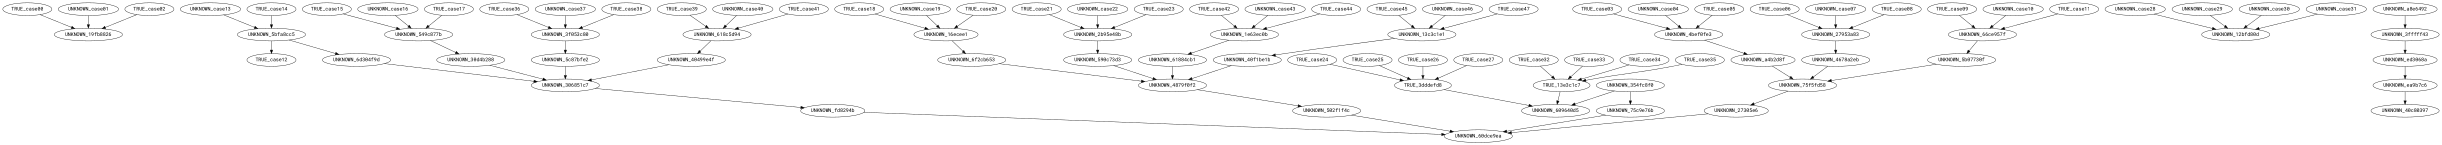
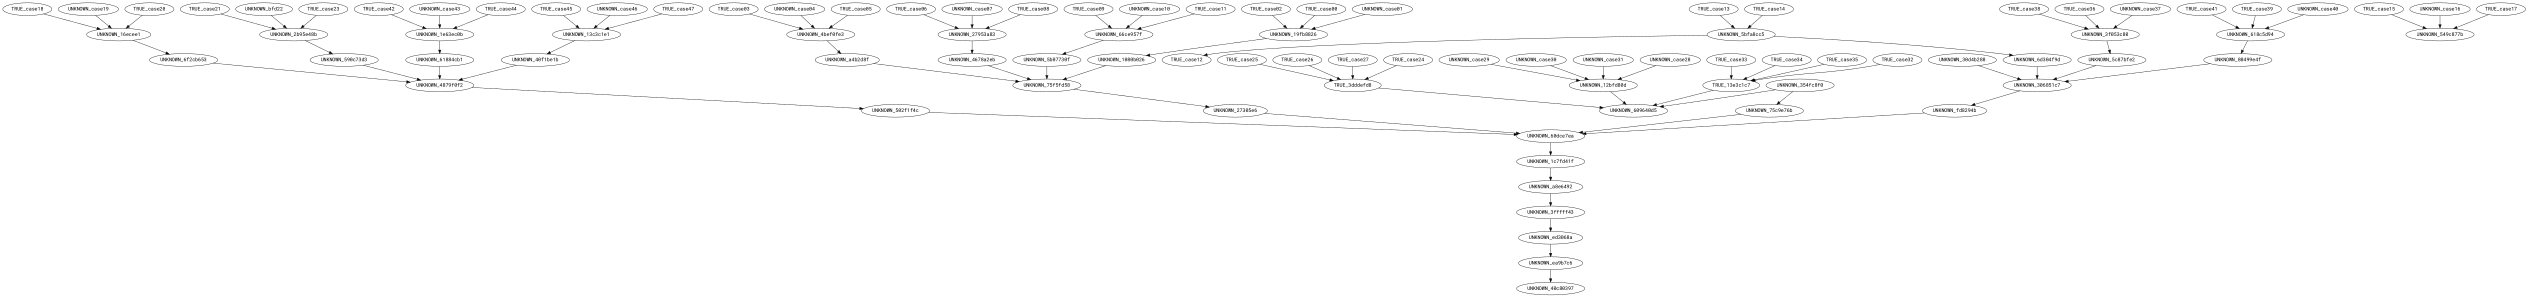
(210, 9) -> (1714, 9)
(1098, 9) -> (264, 9)
(443, 47) -> none
(691, 60) -> (2238, 60)
none -> (1122, 60)
none -> (1617, 97)
(1478, 136) -> (1551, 136)
none -> (1551, 162)
